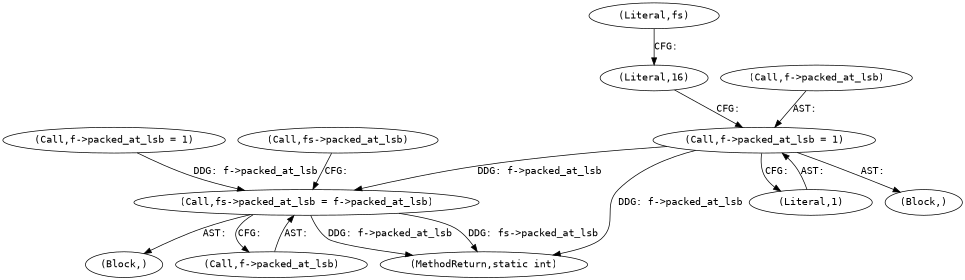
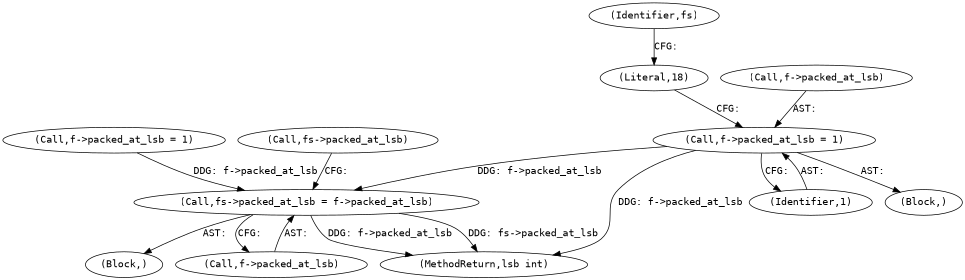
(654, 16) -> (654, 16)
(654, 78) -> (654, 78)
(811, 202) -> (811, 202)
(484, 265) -> (484, 265)
